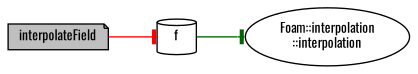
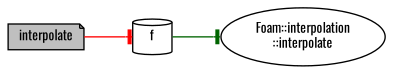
(58, 37) -> (46, 37)
(327, 37) -> (303, 37)
